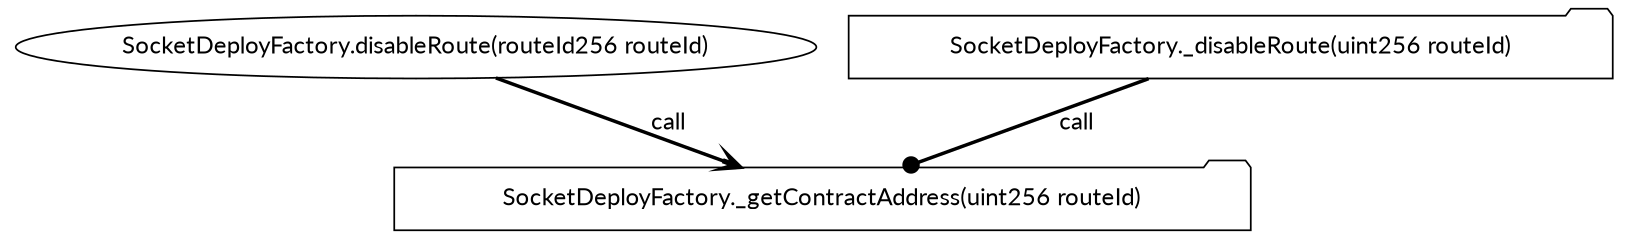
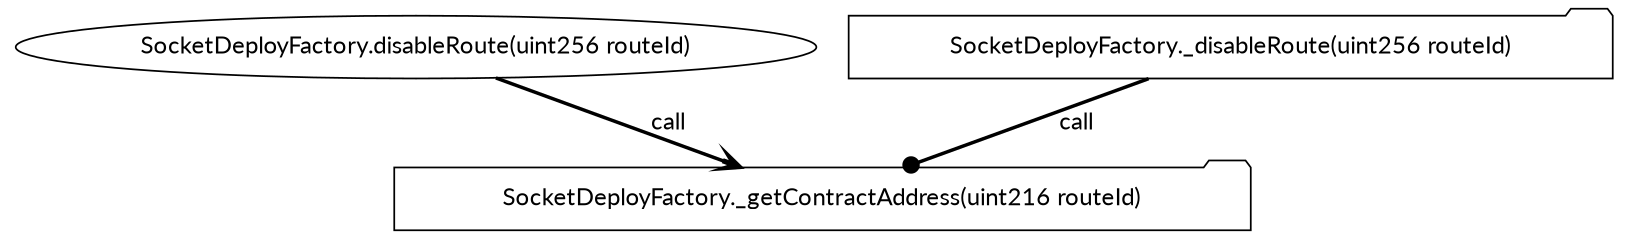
(416, 47) -> (416, 47)
(823, 199) -> (823, 199)
